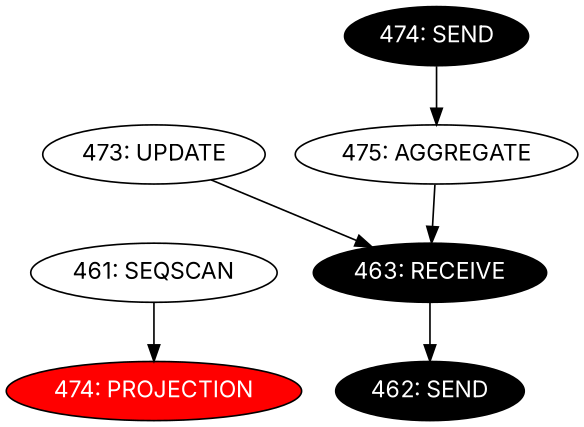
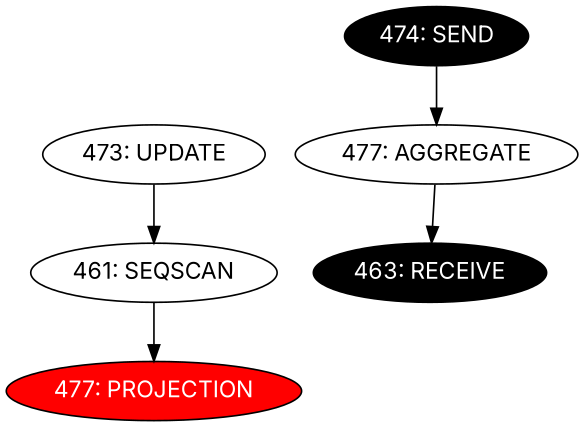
(437, 154) -> (437, 154)
(284, 210) -> (154, 206)
(154, 391) -> (154, 391)
(430, 391) -> none
